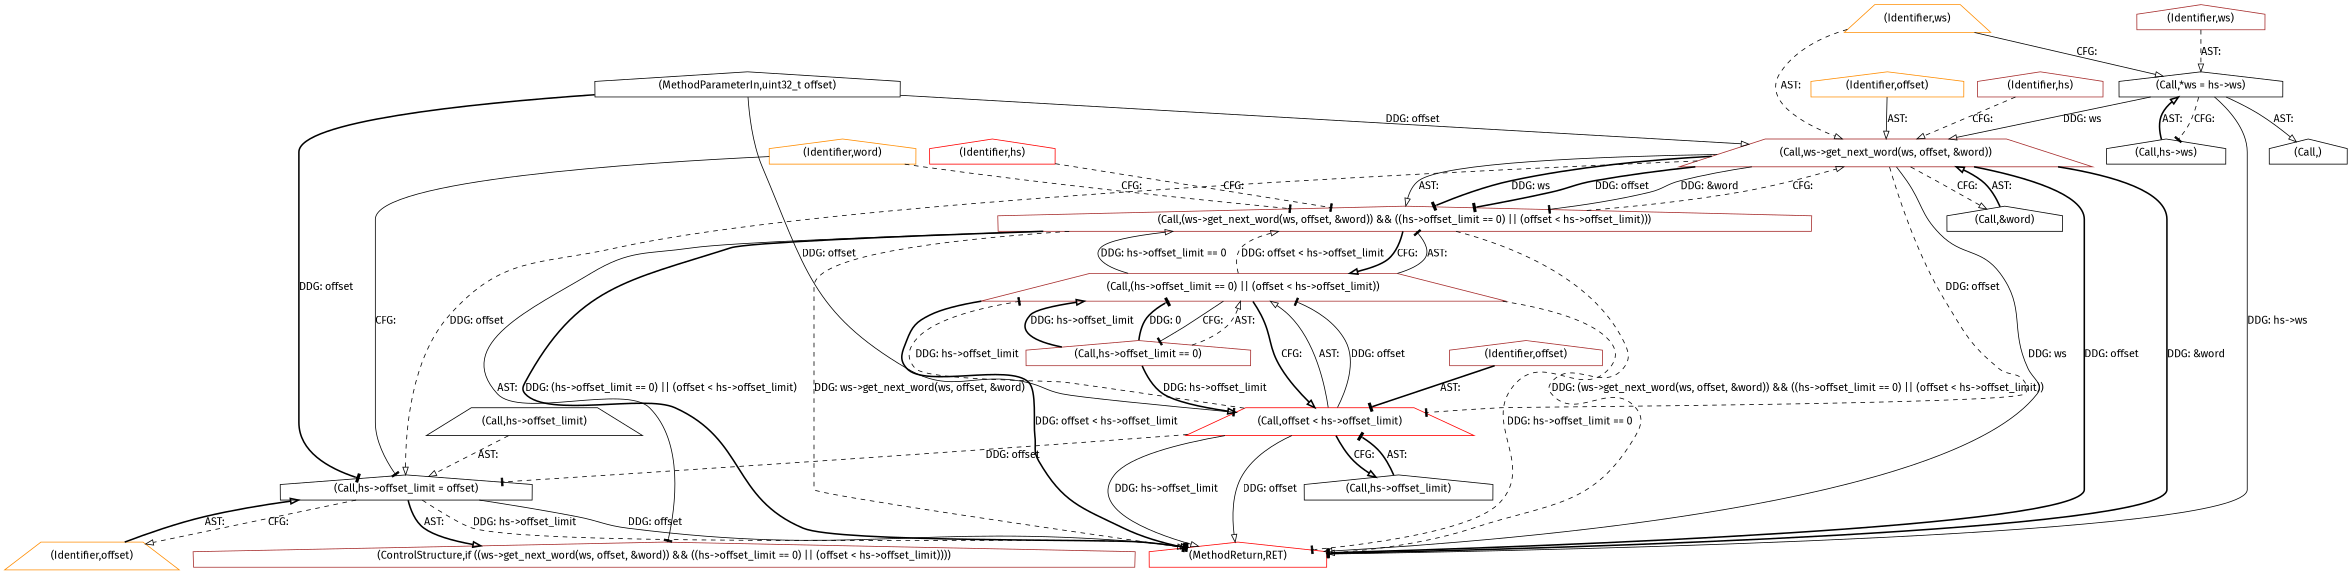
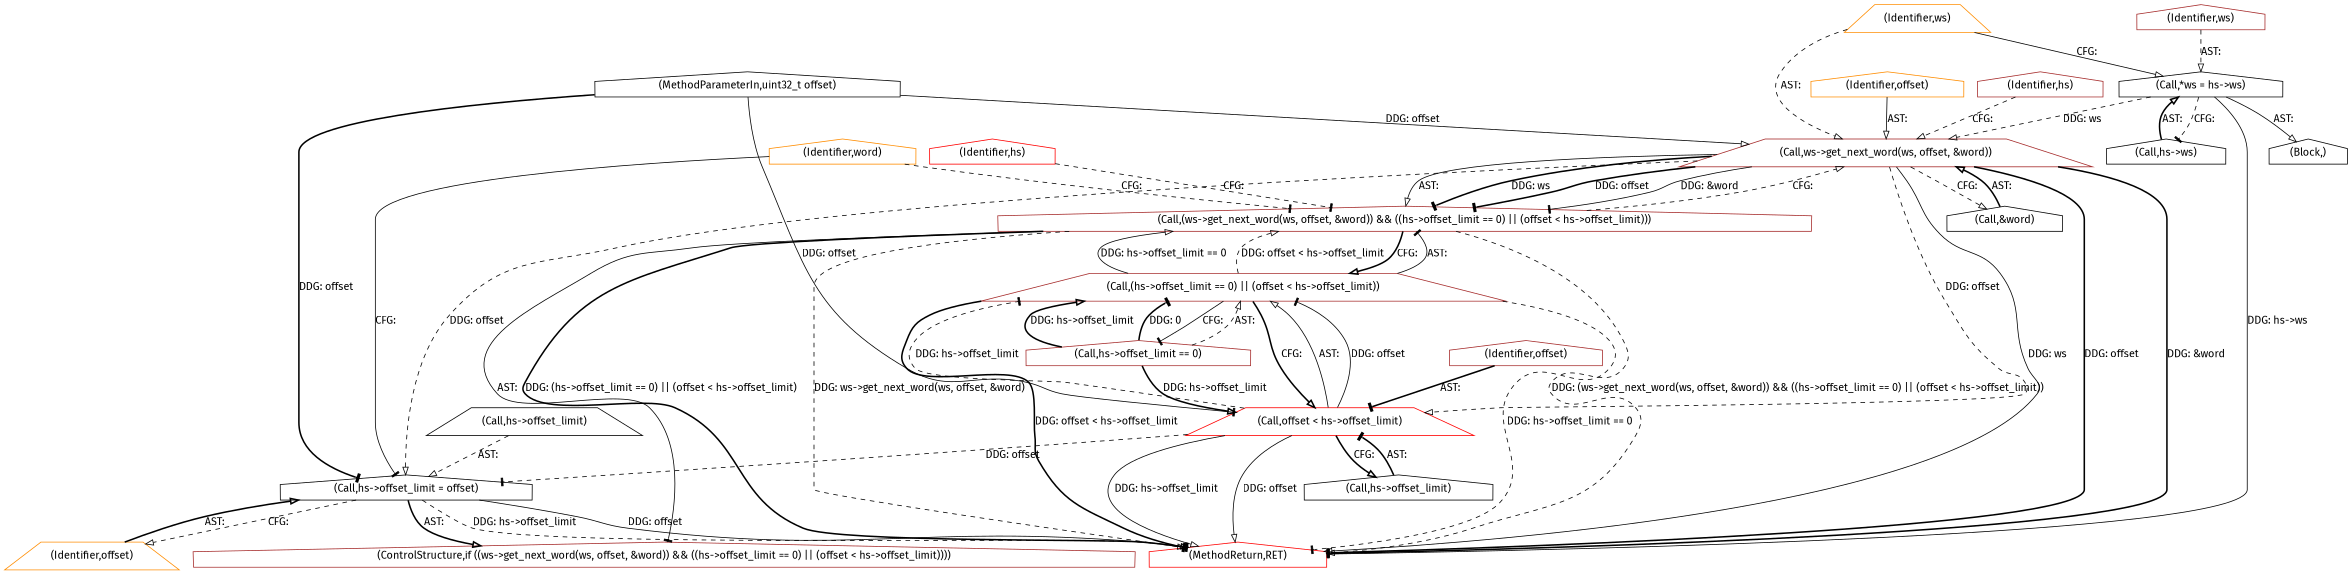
(2054, 117) -> (2054, 117)
(2308, 153) -> (2308, 153)
(1866, 402) -> (1866, 402)
